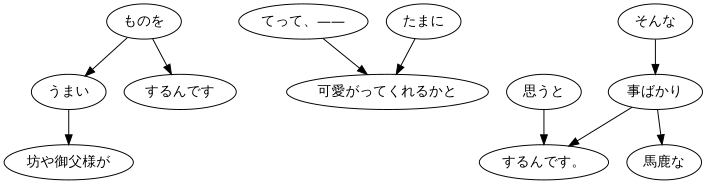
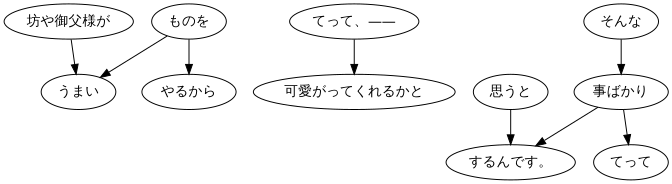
(424, 22) -> none
(180, 92) -> (189, 92)
(69, 122) -> (73, 52)
(664, 162) -> (631, 162)
